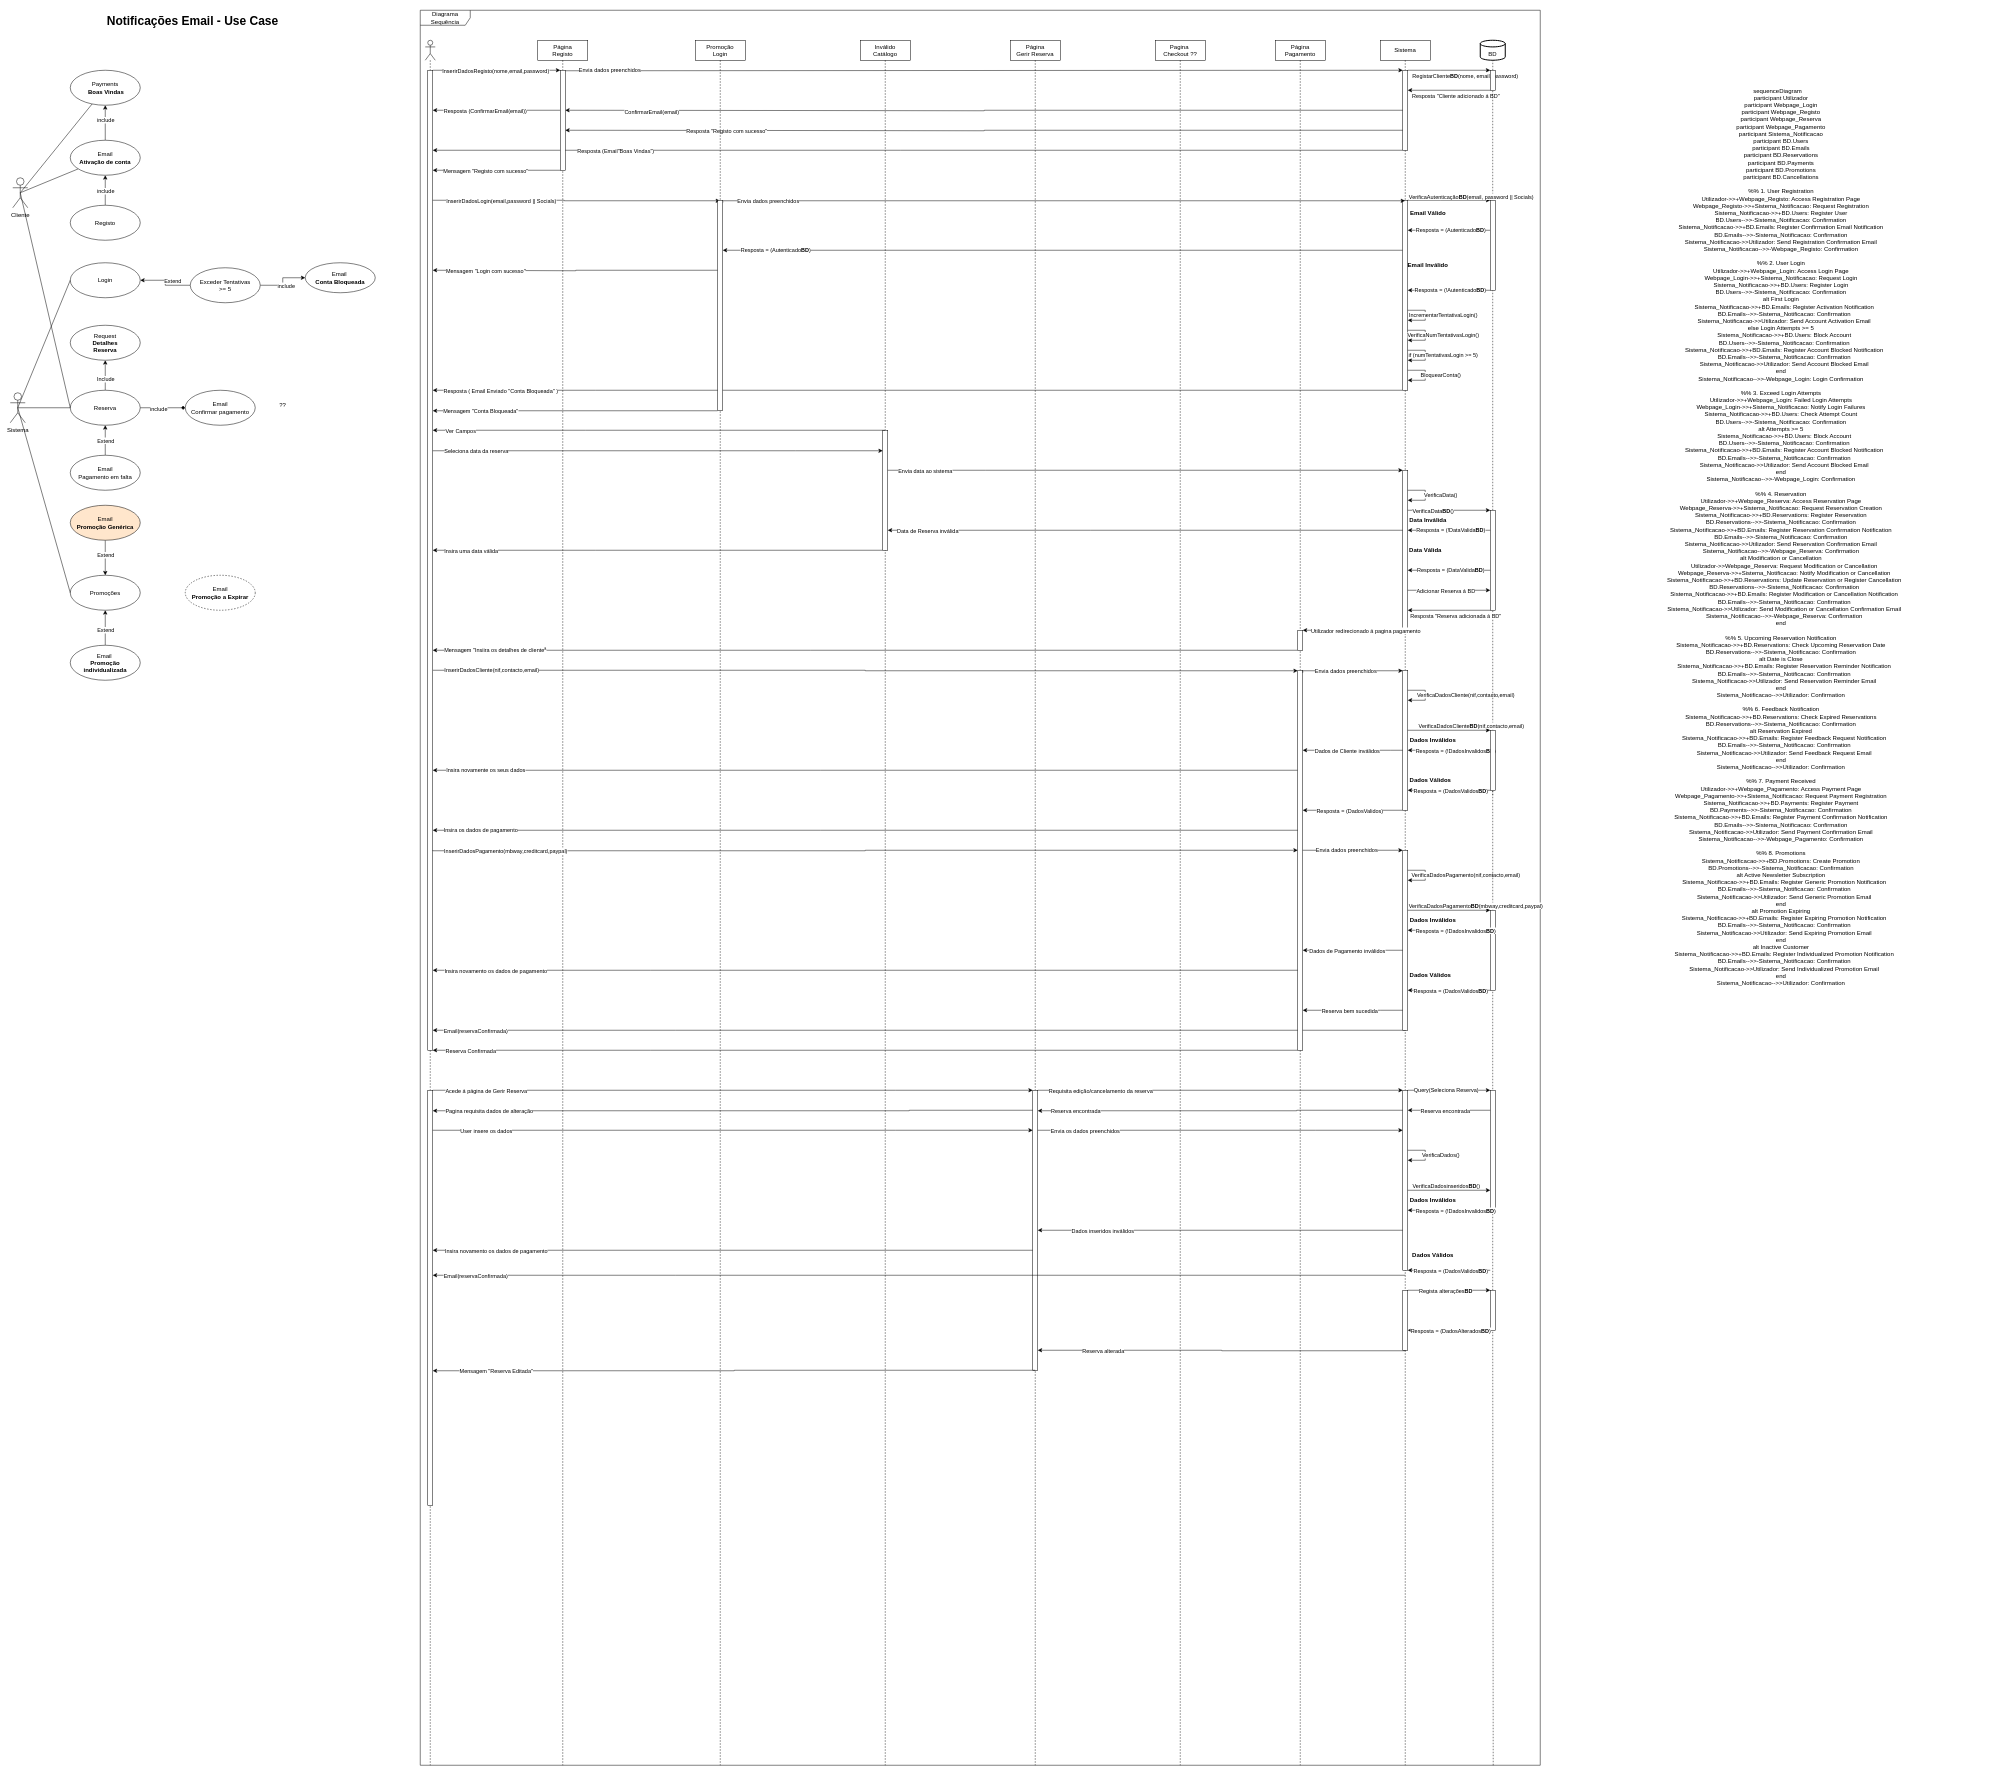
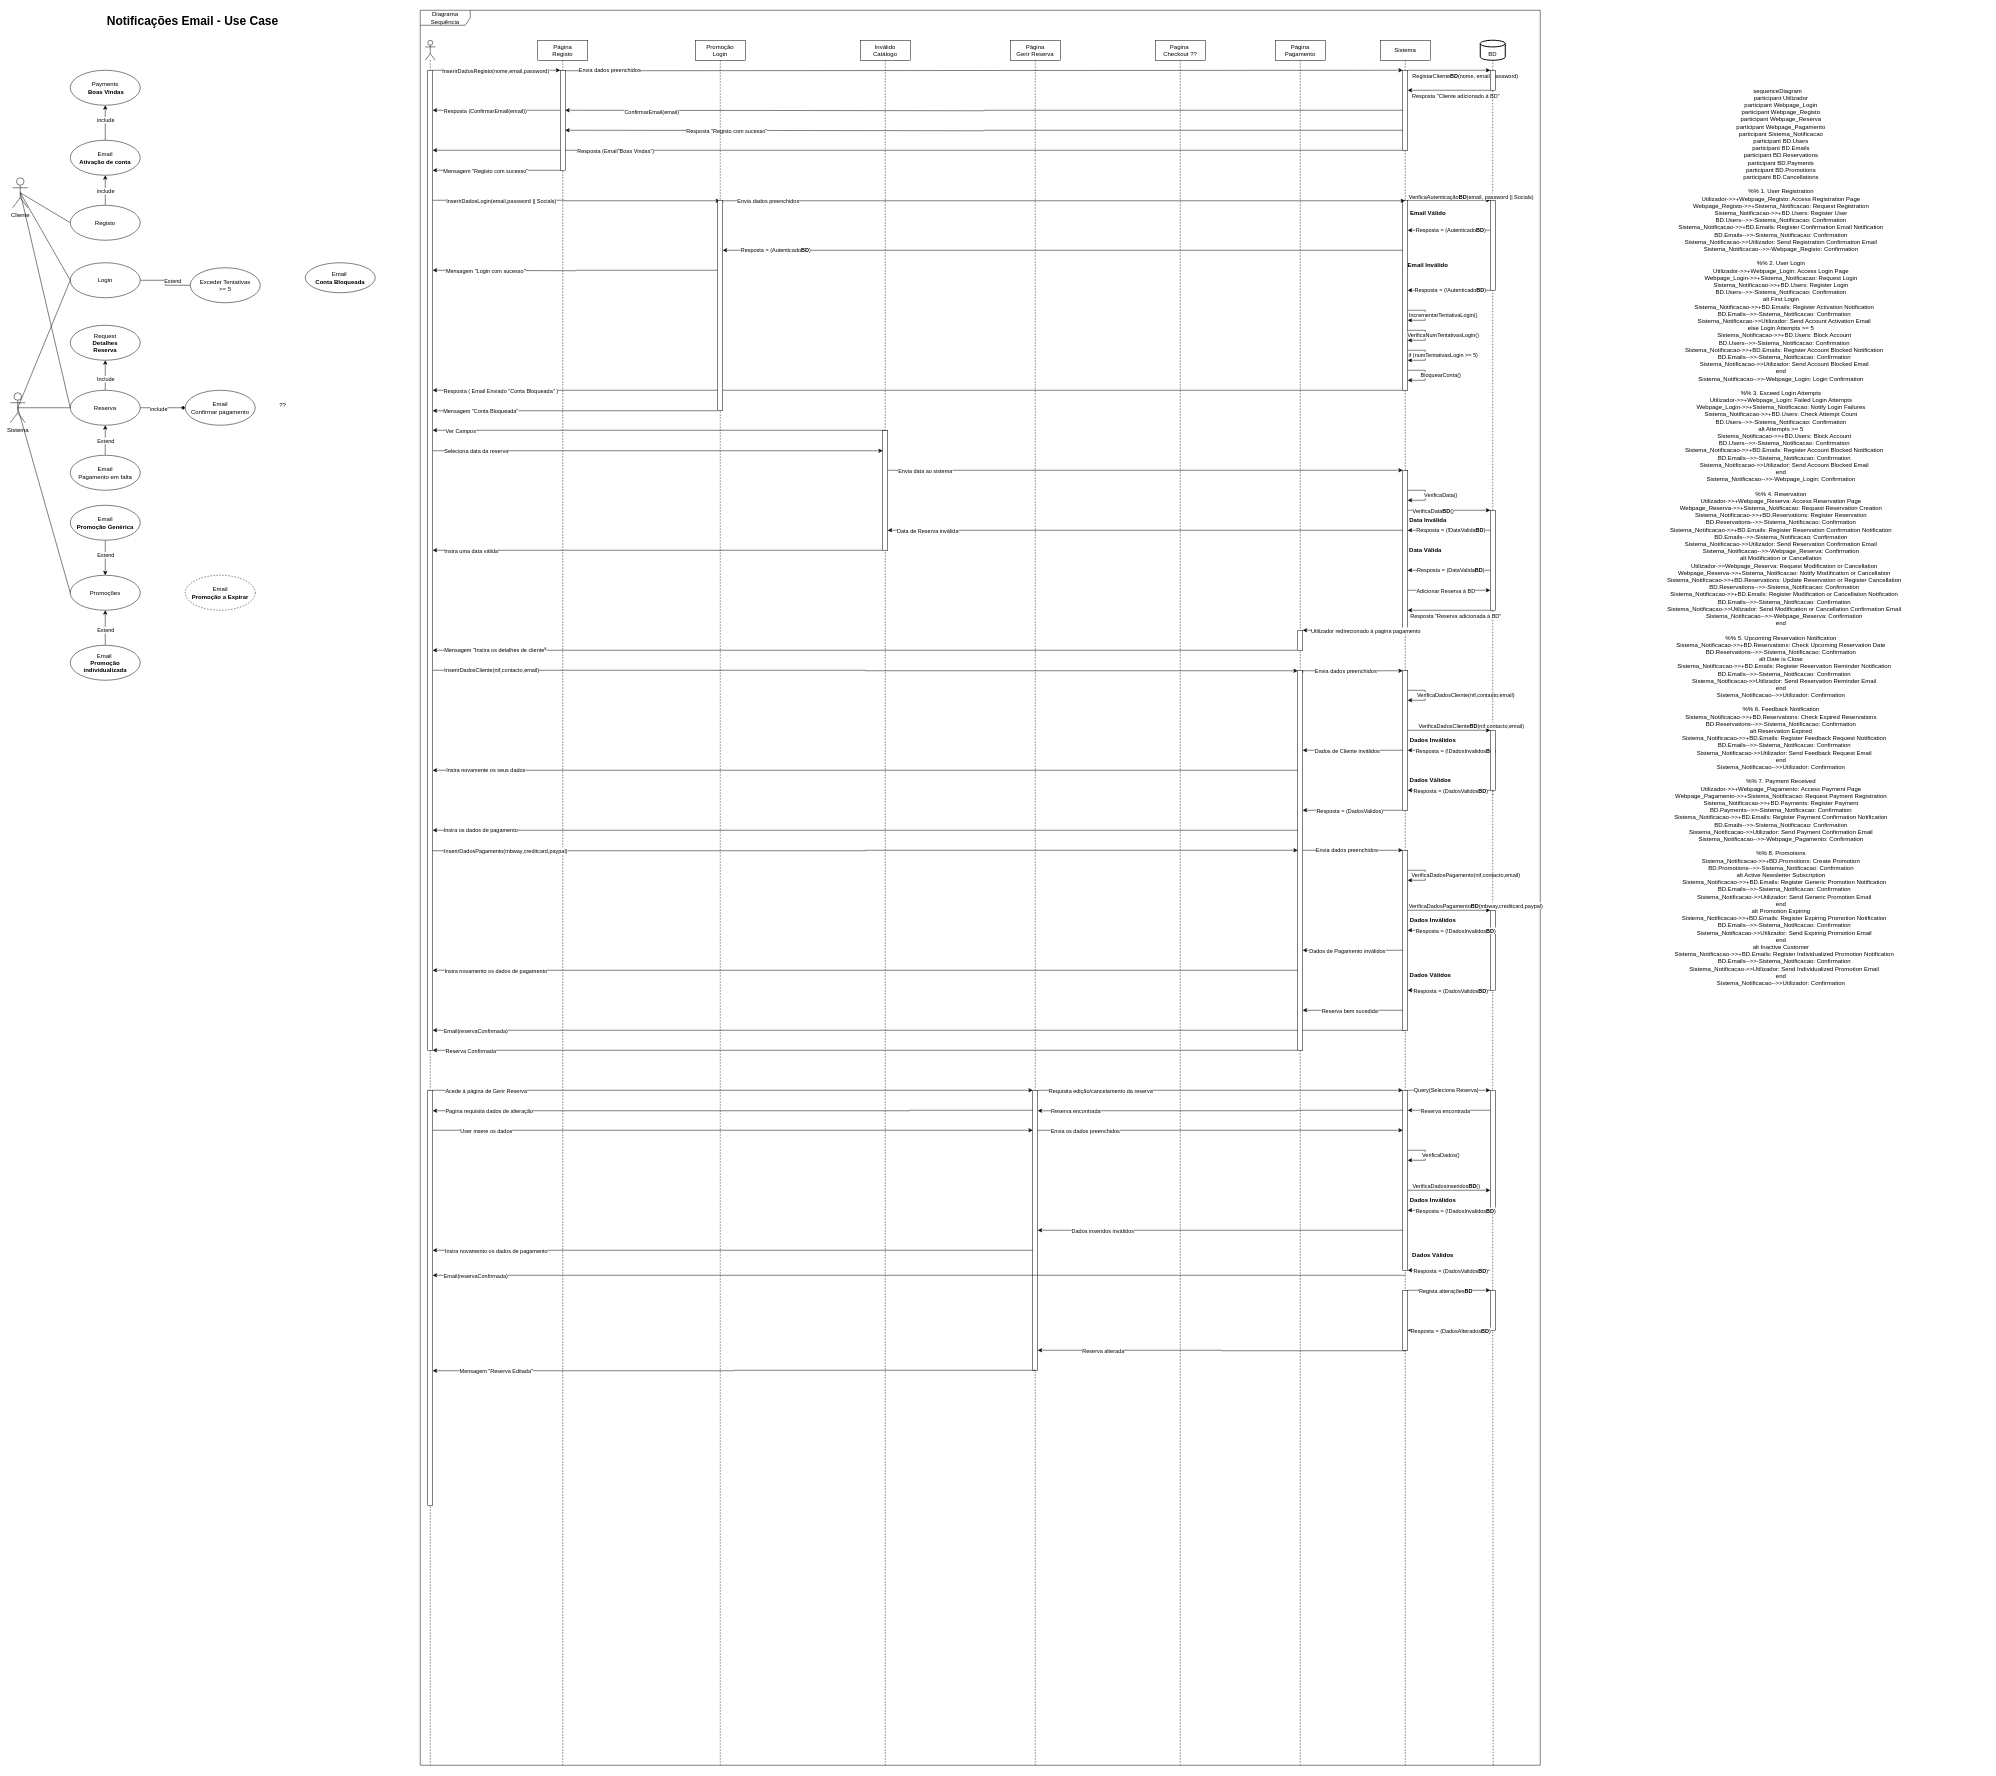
(57, 147) -> (46, 238)
(53, 179) -> (47, 209)
(144, 280) -> (143, 280)
(279, 285) -> none
(105, 523) -> (105, 523)
